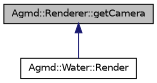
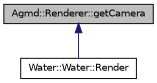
(79, 68) -> (79, 68)
